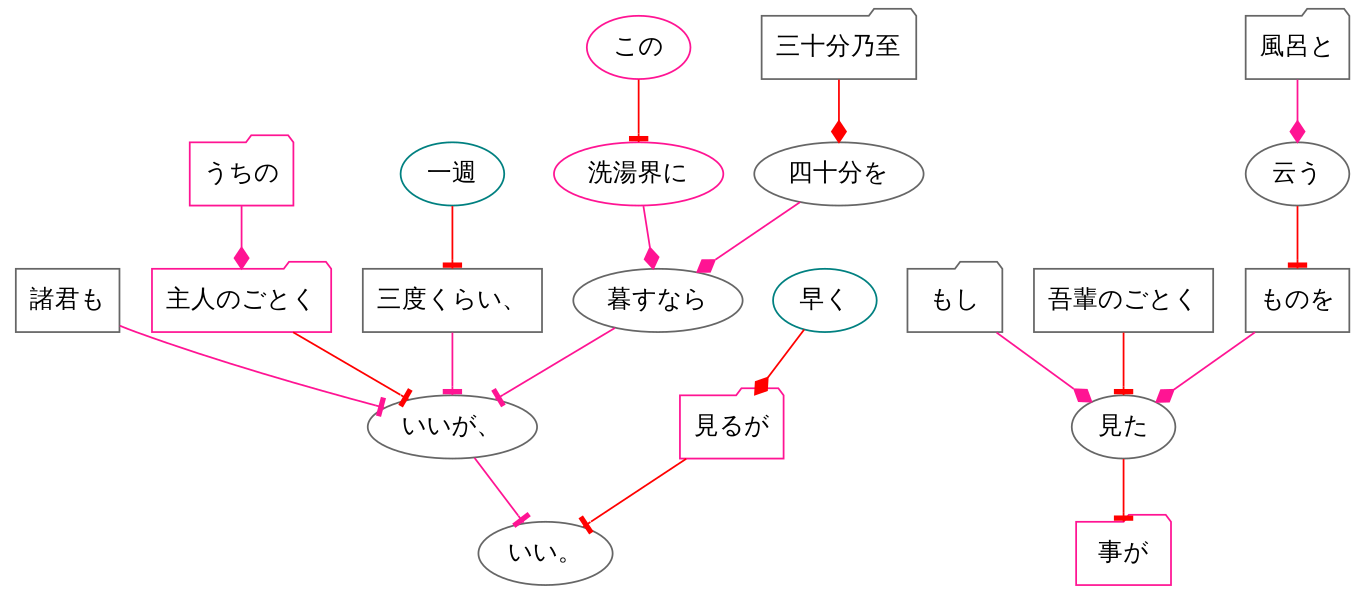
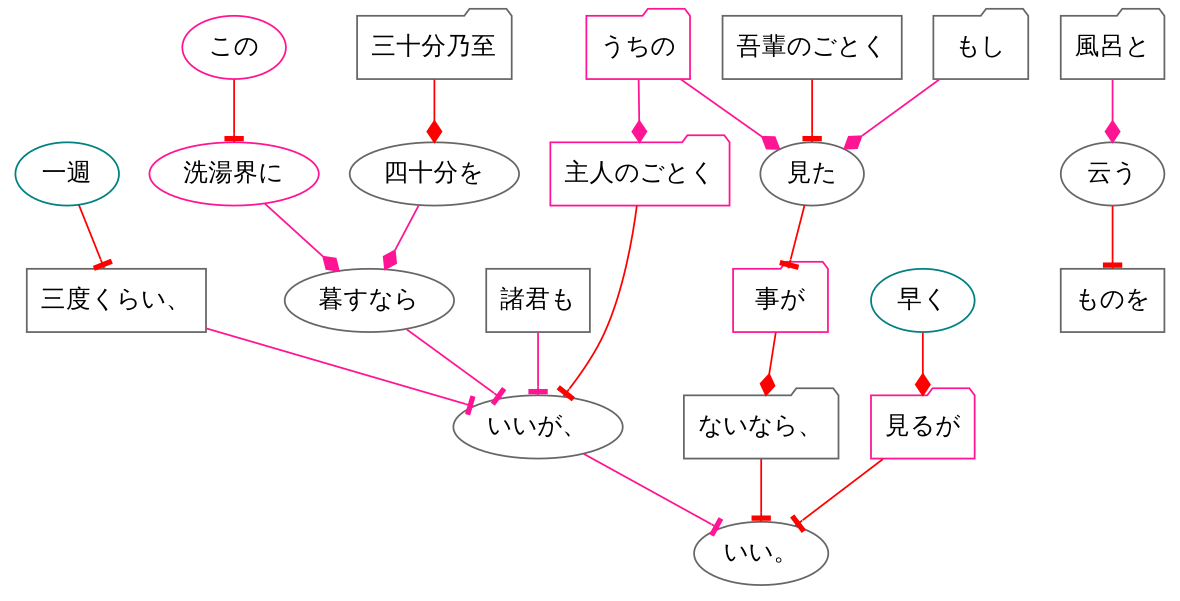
(1214, 361) -> (721, 108)
none -> (761, 427)
